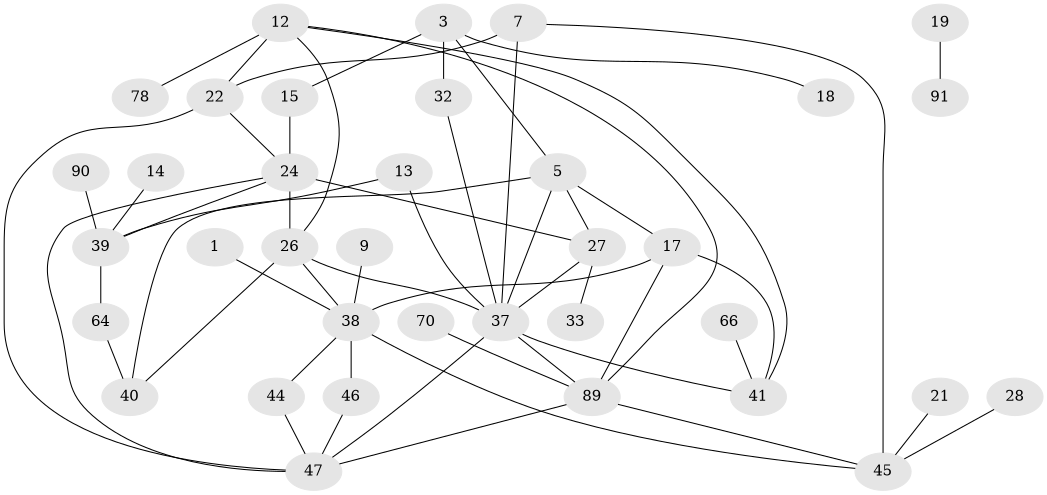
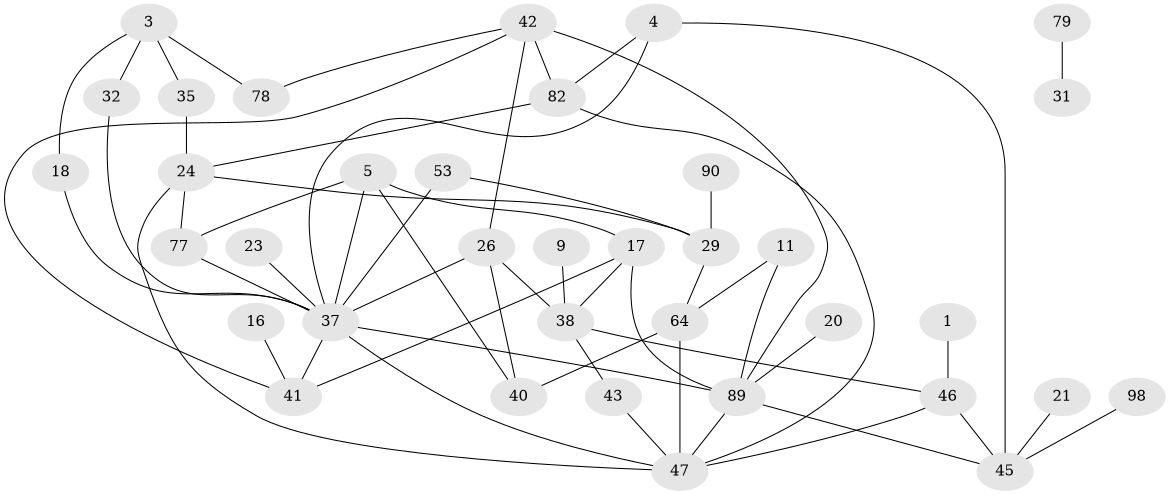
(280, 23) -> (528, 23)
(518, 23) -> (654, 23)
(940, 23) -> (1062, 23)
(215, 98) -> (557, 98)
(290, 98) -> (186, 98)
(501, 98) -> (205, 60)
(940, 98) -> (1062, 98)
(156, 172) -> none
(404, 172) -> (443, 172)
(290, 210) -> none
(101, 247) -> (711, 247)
none -> (254, 247)
(597, 247) -> (179, 247)
none -> (786, 247)
(283, 285) -> (948, 360)
none -> (163, 291)
(426, 322) -> (834, 322)
(576, 322) -> none
(729, 322) -> (256, 322)
(276, 397) -> (613, 397)
none -> (680, 397)
(1015, 397) -> (1137, 397)
(606, 429) -> (977, 434)
